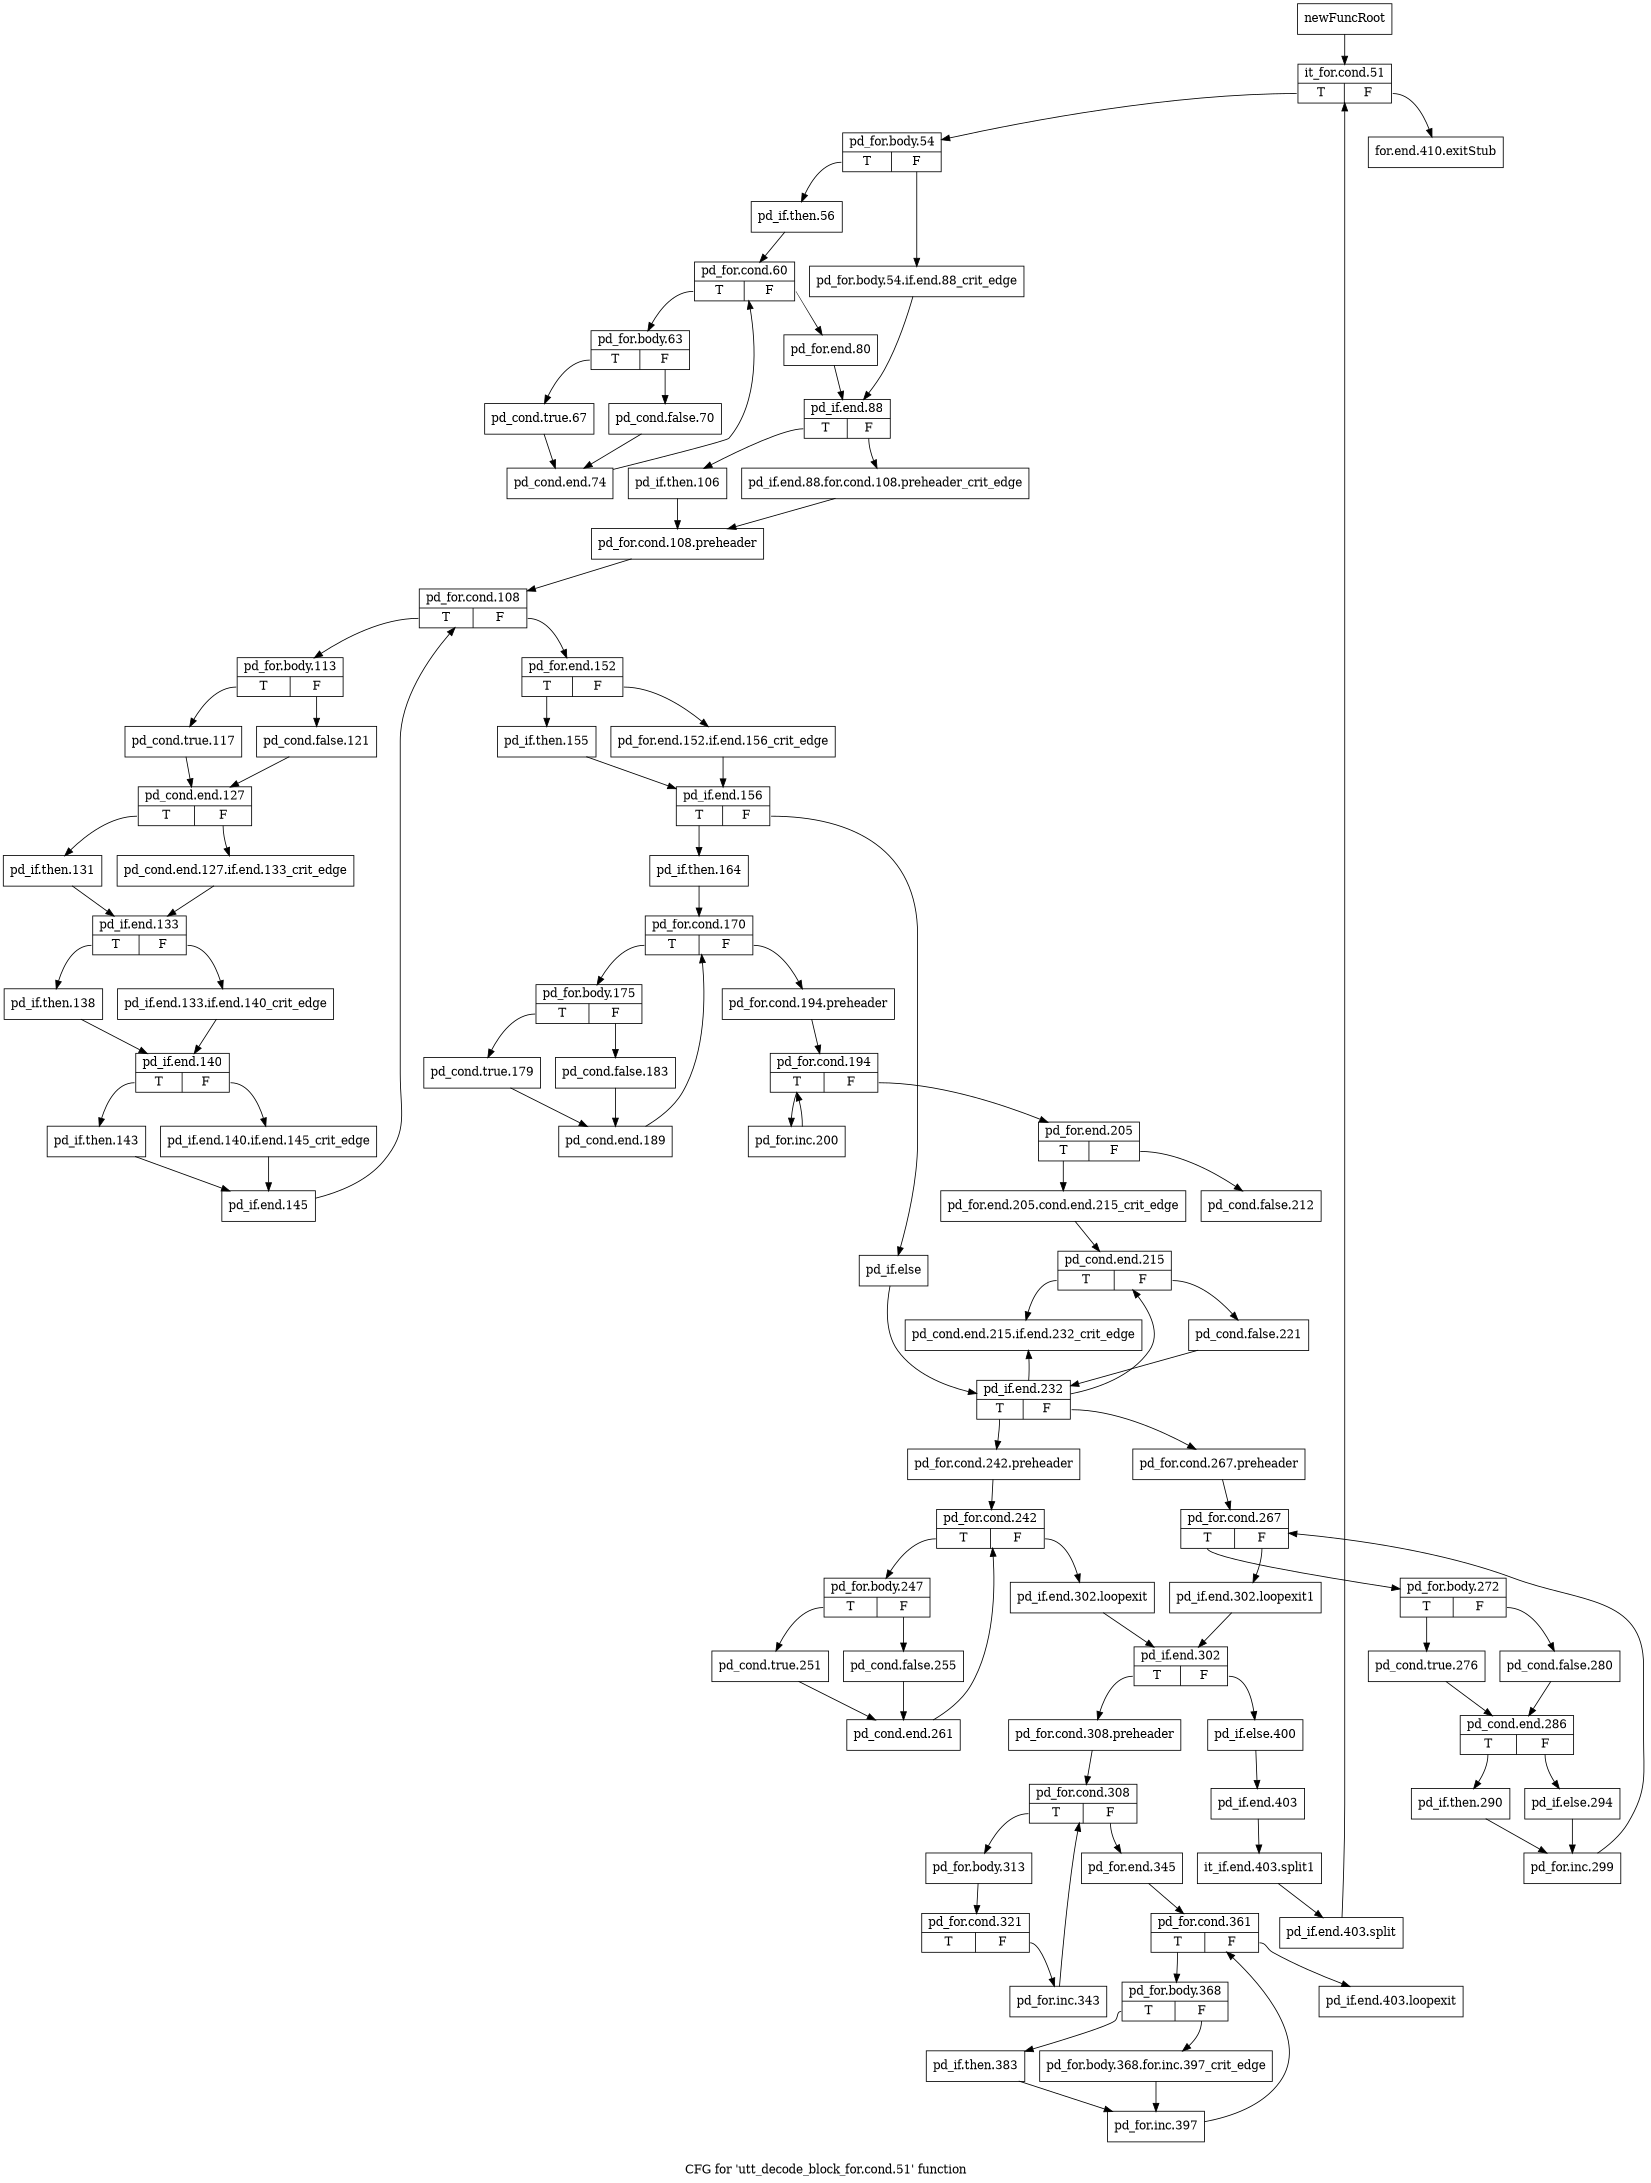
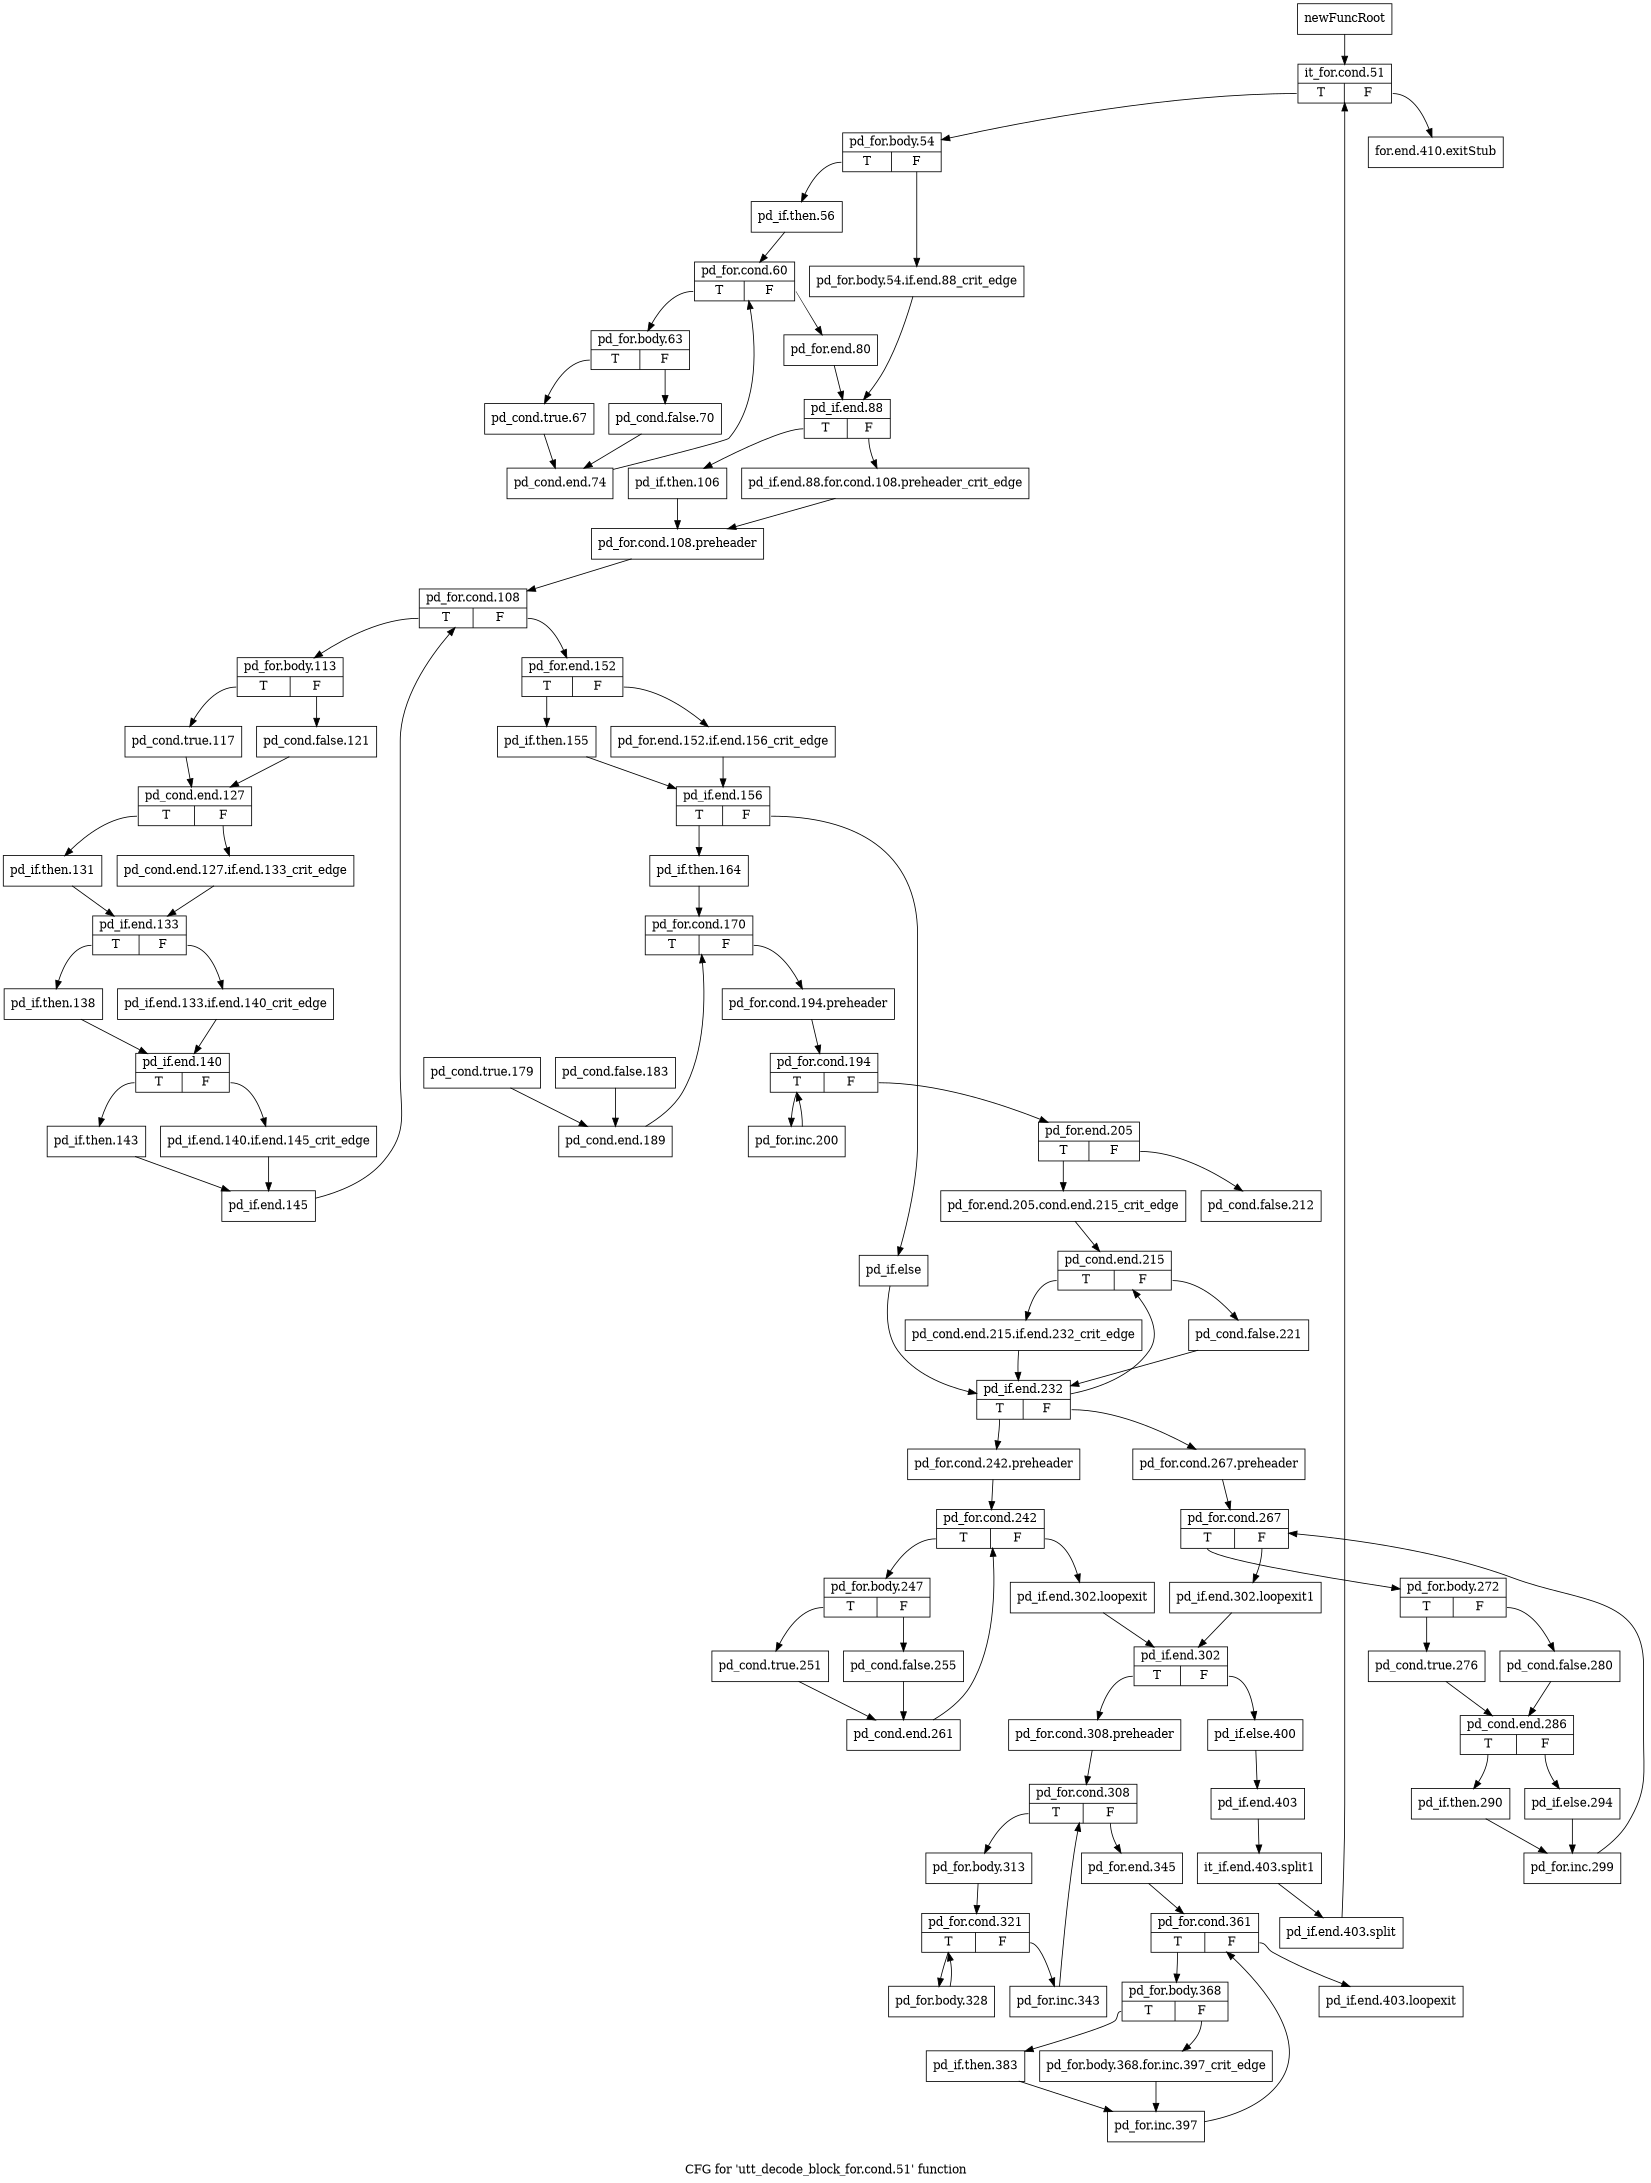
(589, 1004) -> none
(1029, 1370) -> (1018, 1361)
none -> (942, 2002)
